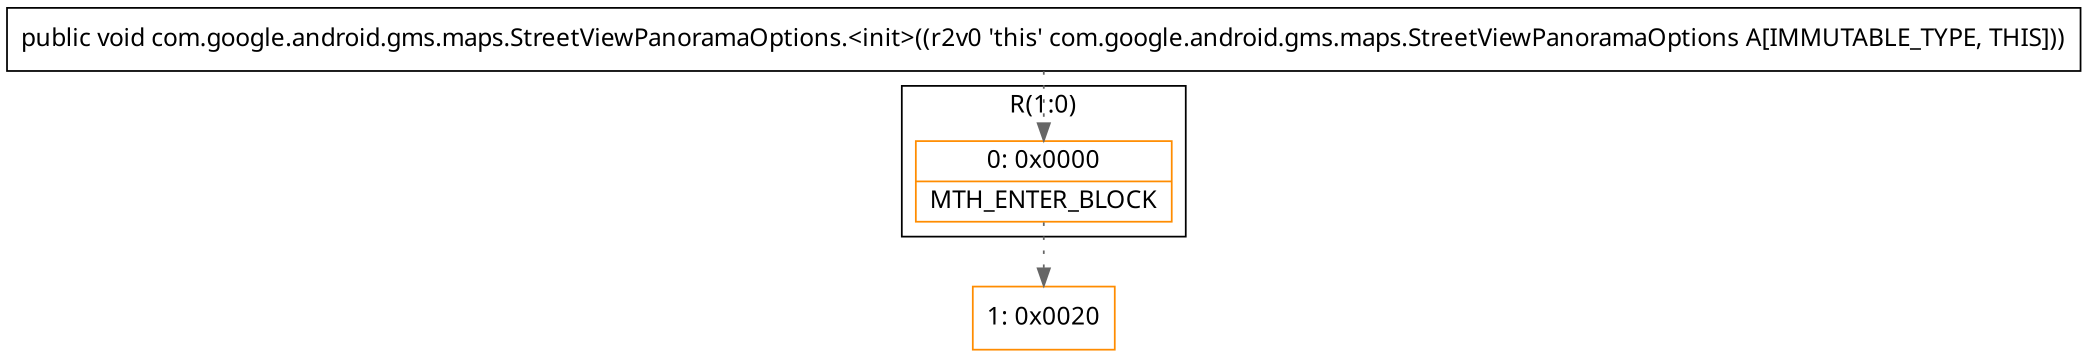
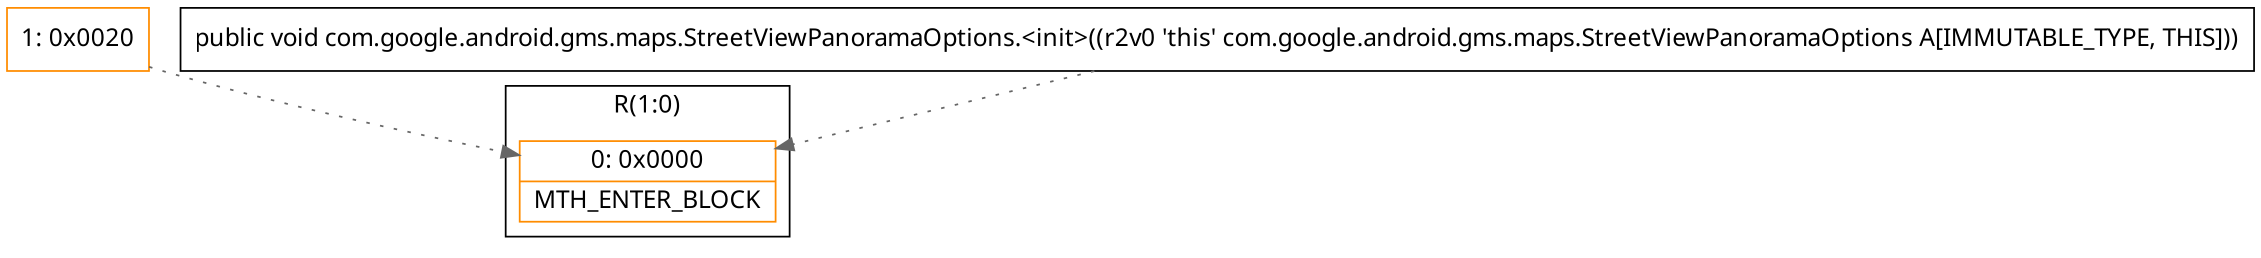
(1044, 247) -> (324, 113)
